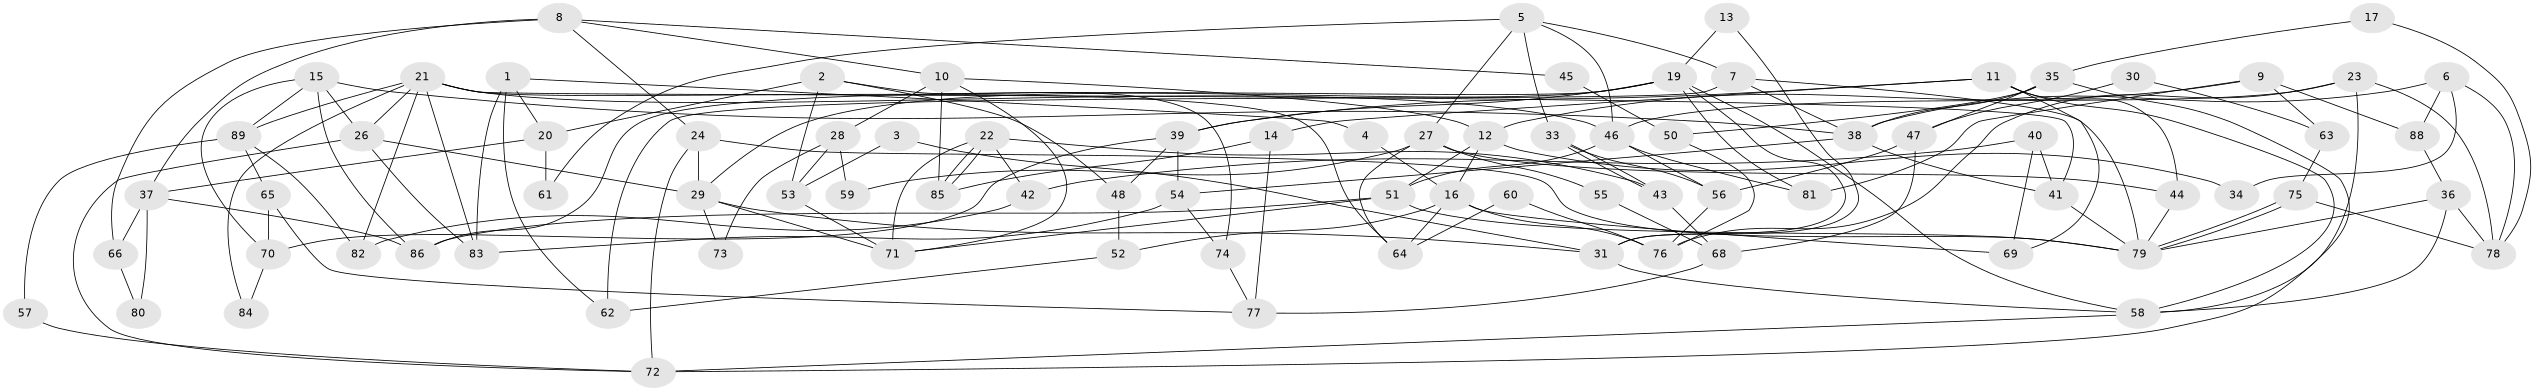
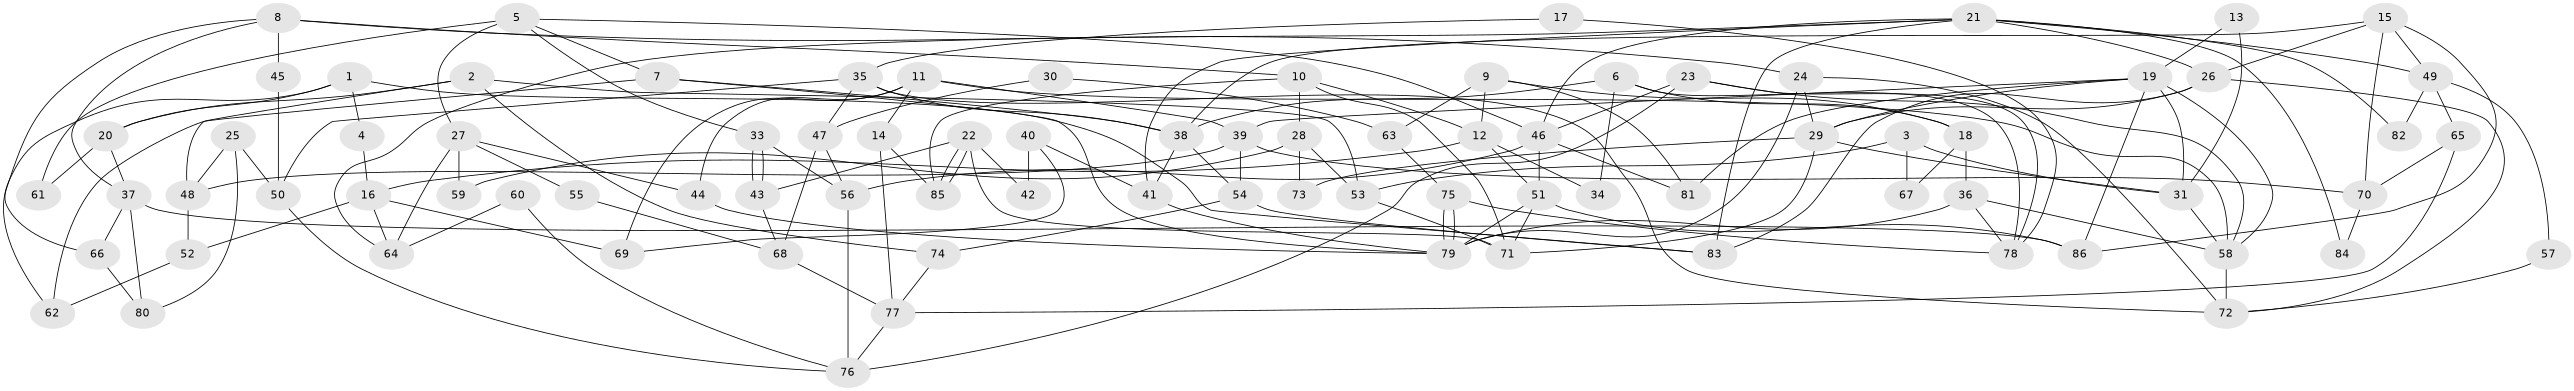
none -> (233, 136)
(239, 136) -> (2431, 77)
(2417, 136) -> (1966, 136)
none -> (1907, 195)
(693, 223) -> none
(1556, 225) -> (871, 343)
